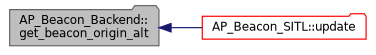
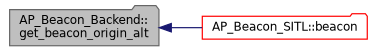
(284, 28) -> (285, 28)
